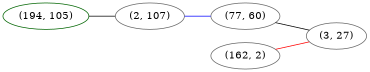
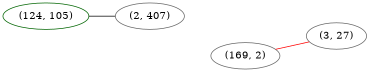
(46, 16) -> (46, 16)
(150, 16) -> (150, 16)
(245, 16) -> none
(245, 56) -> (245, 56)
